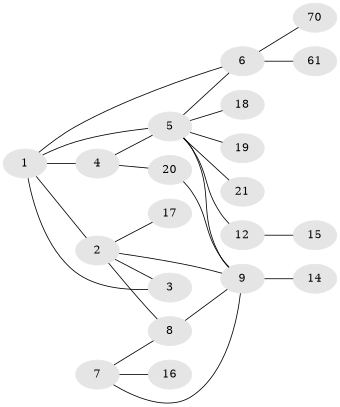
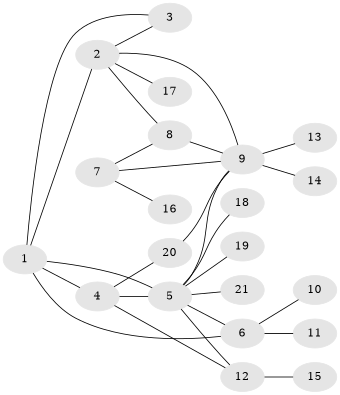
(315, 18) -> (315, 290)
(315, 61) -> (315, 334)
none -> (315, 138)
none -> (162, 332)
